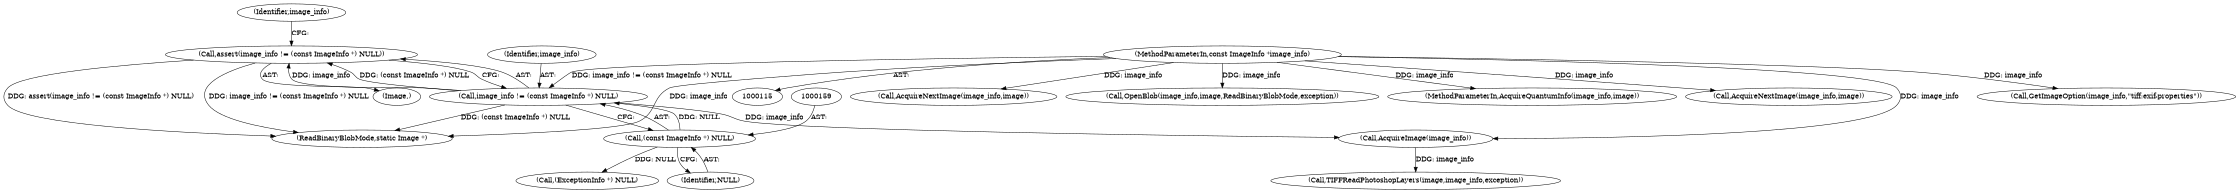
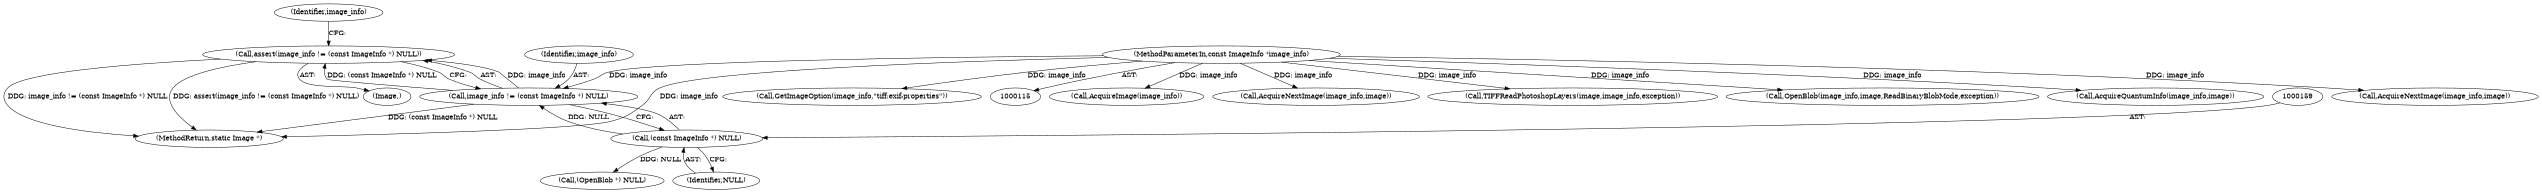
(652, 76) -> (638, 76)
(1532, 97) -> (2156, 97)
(974, 132) -> none
(362, 139) -> (209, 139)
(1416, 157) -> (1393, 75)
(587, 181) -> (602, 181)
